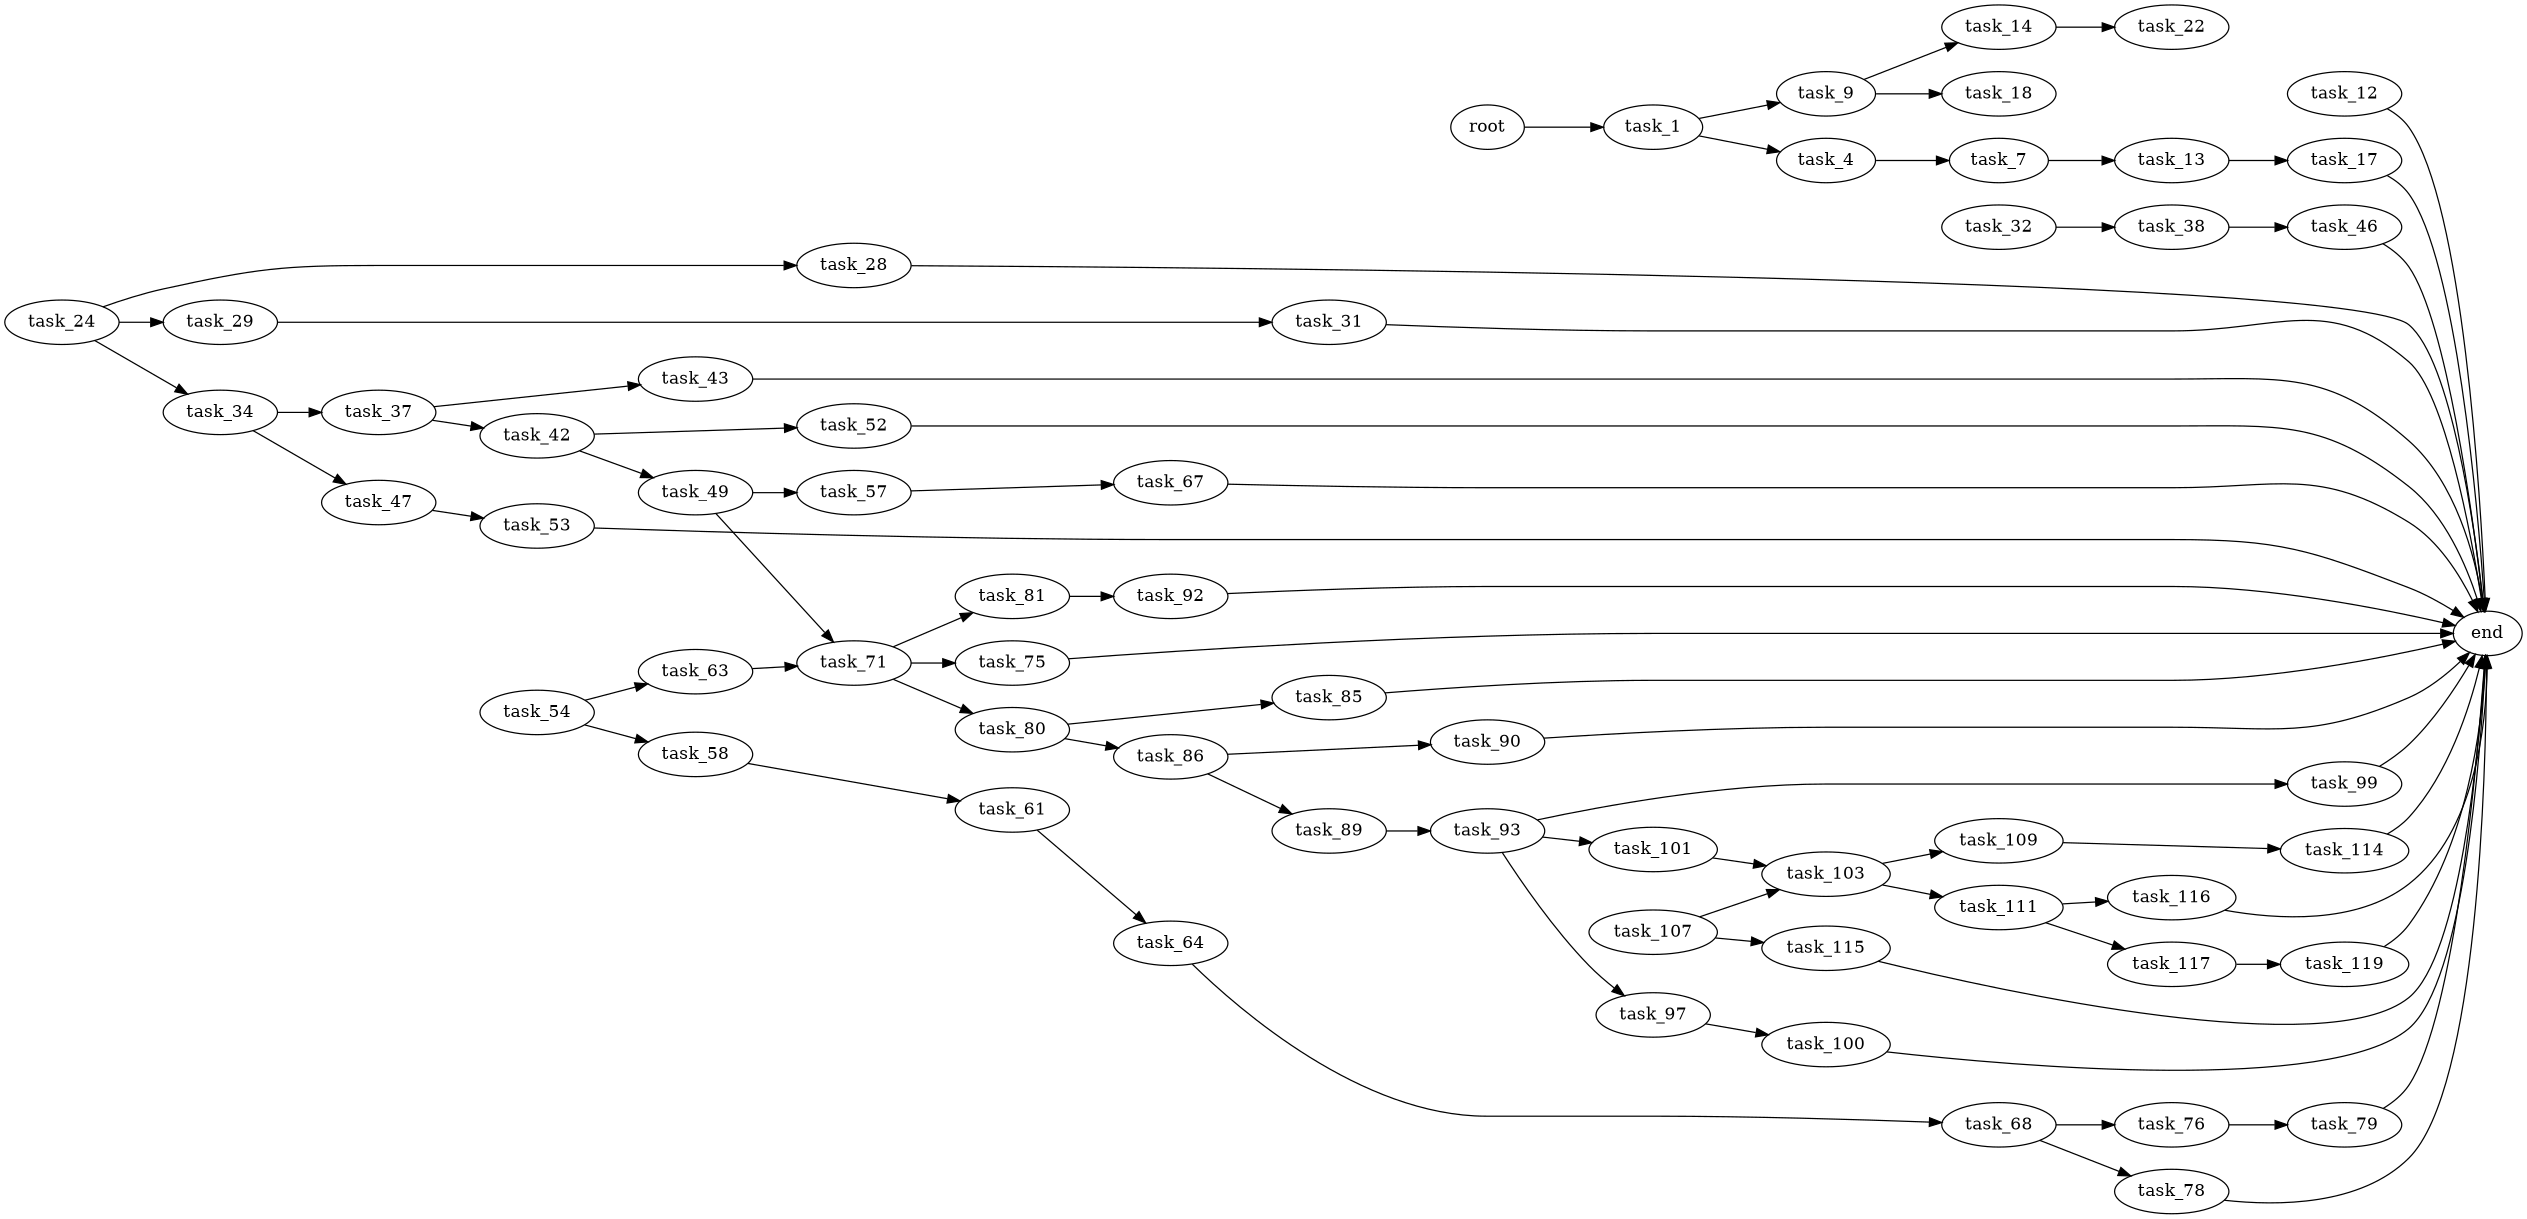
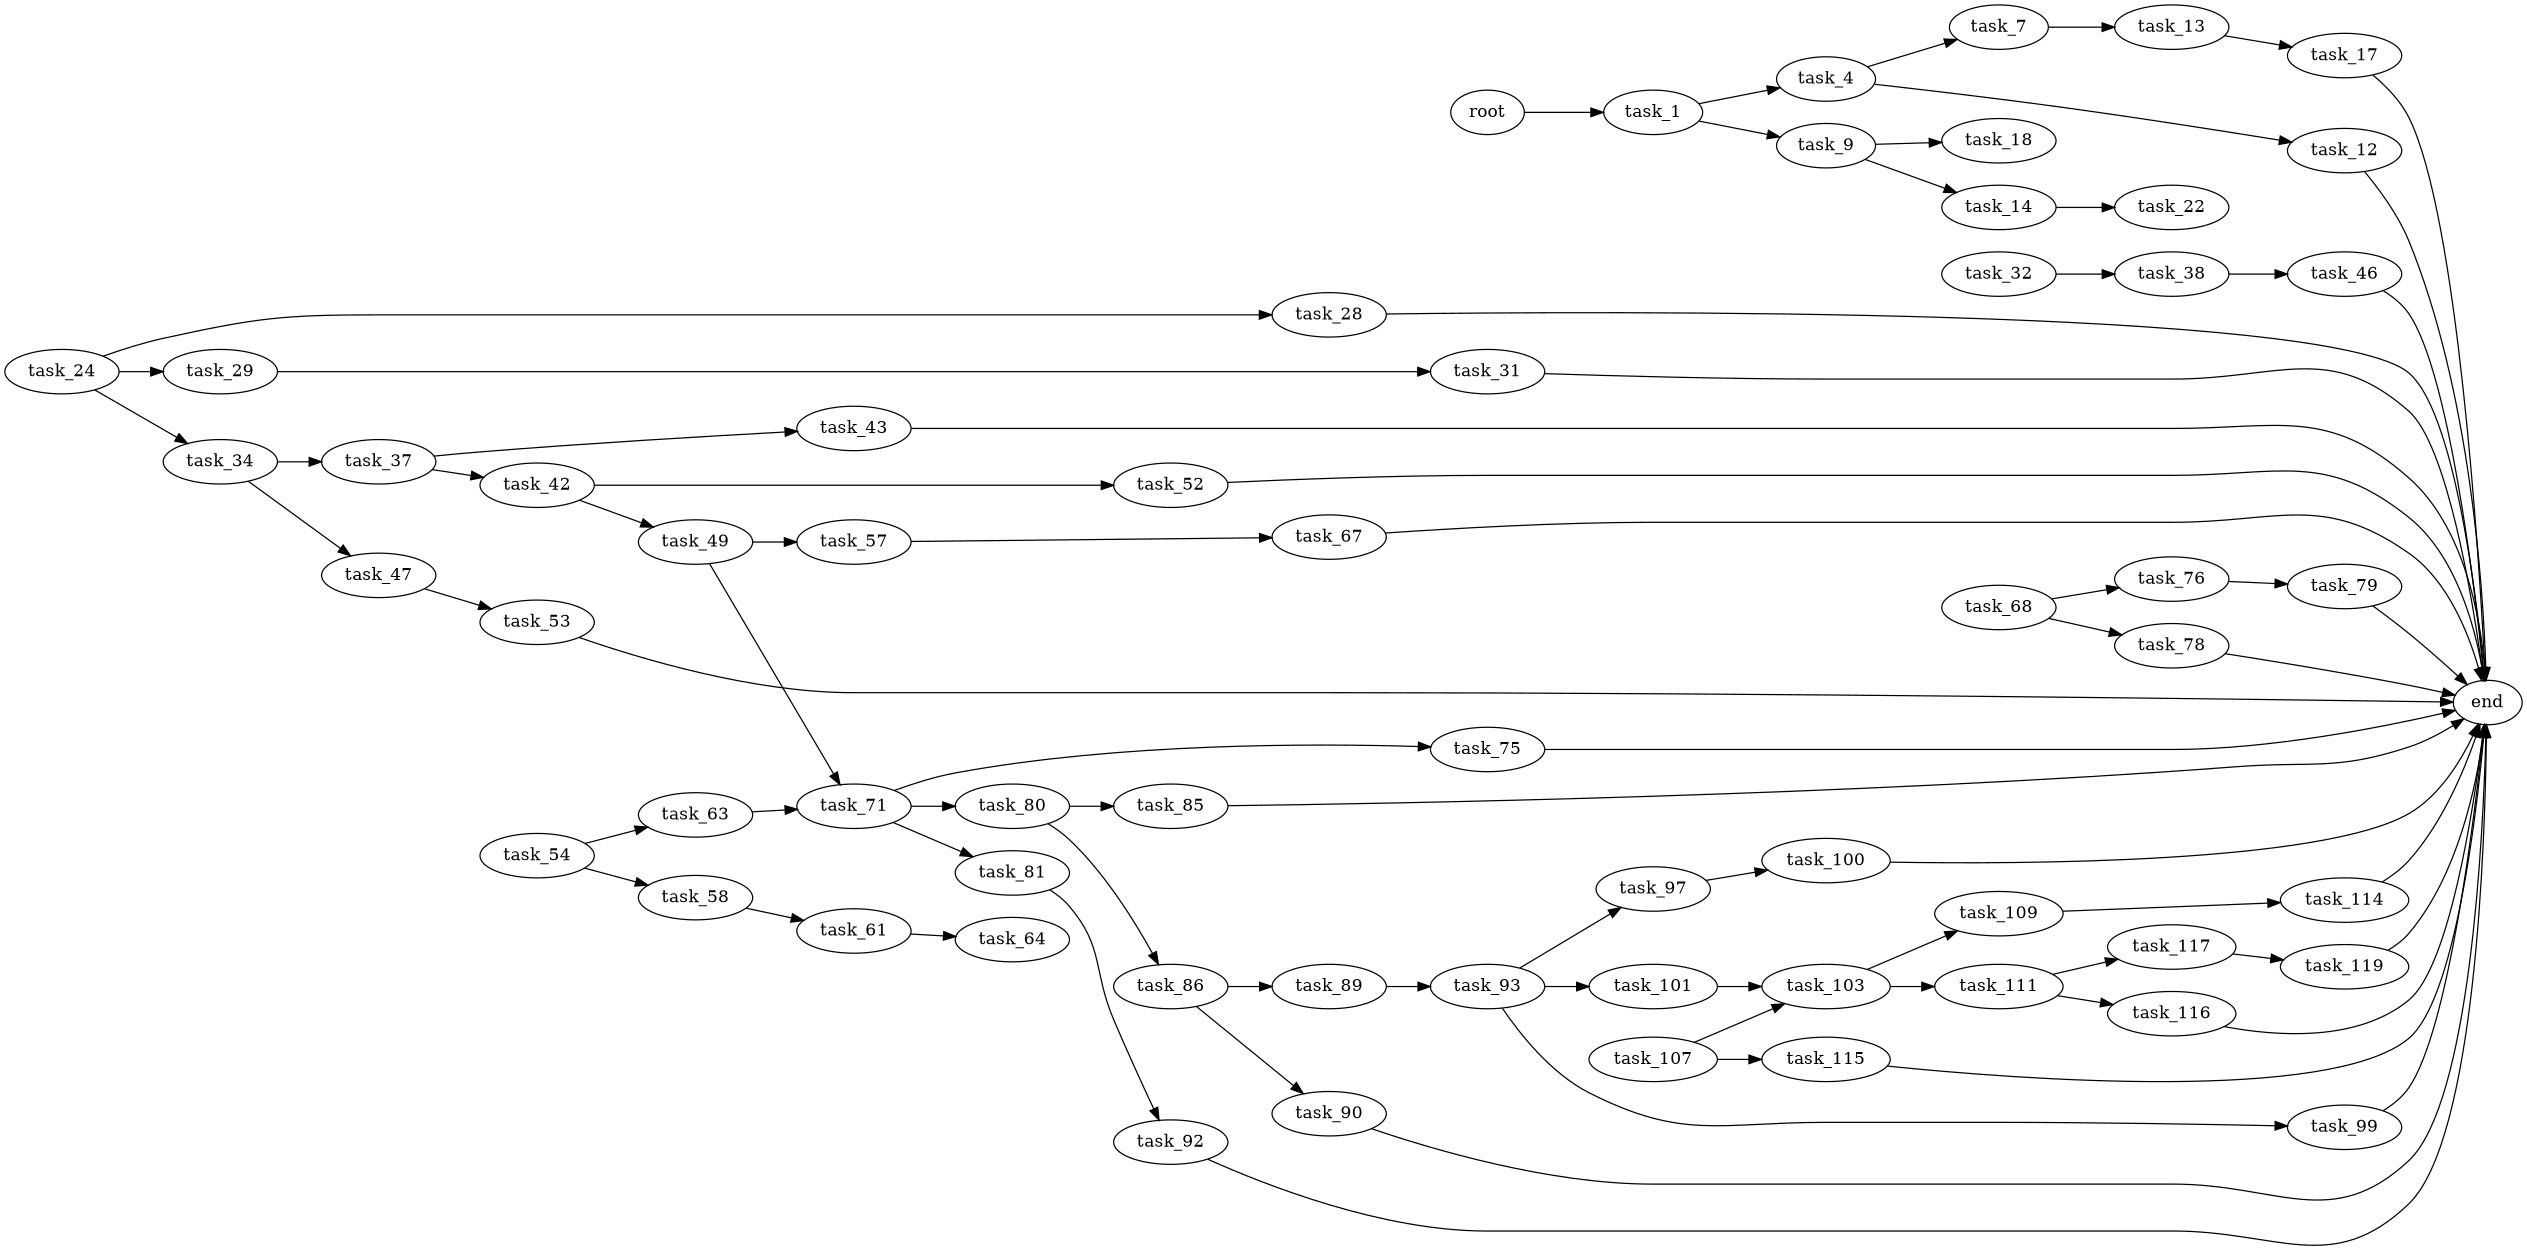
none -> (2077, 109)
(1539, 1116) -> none
